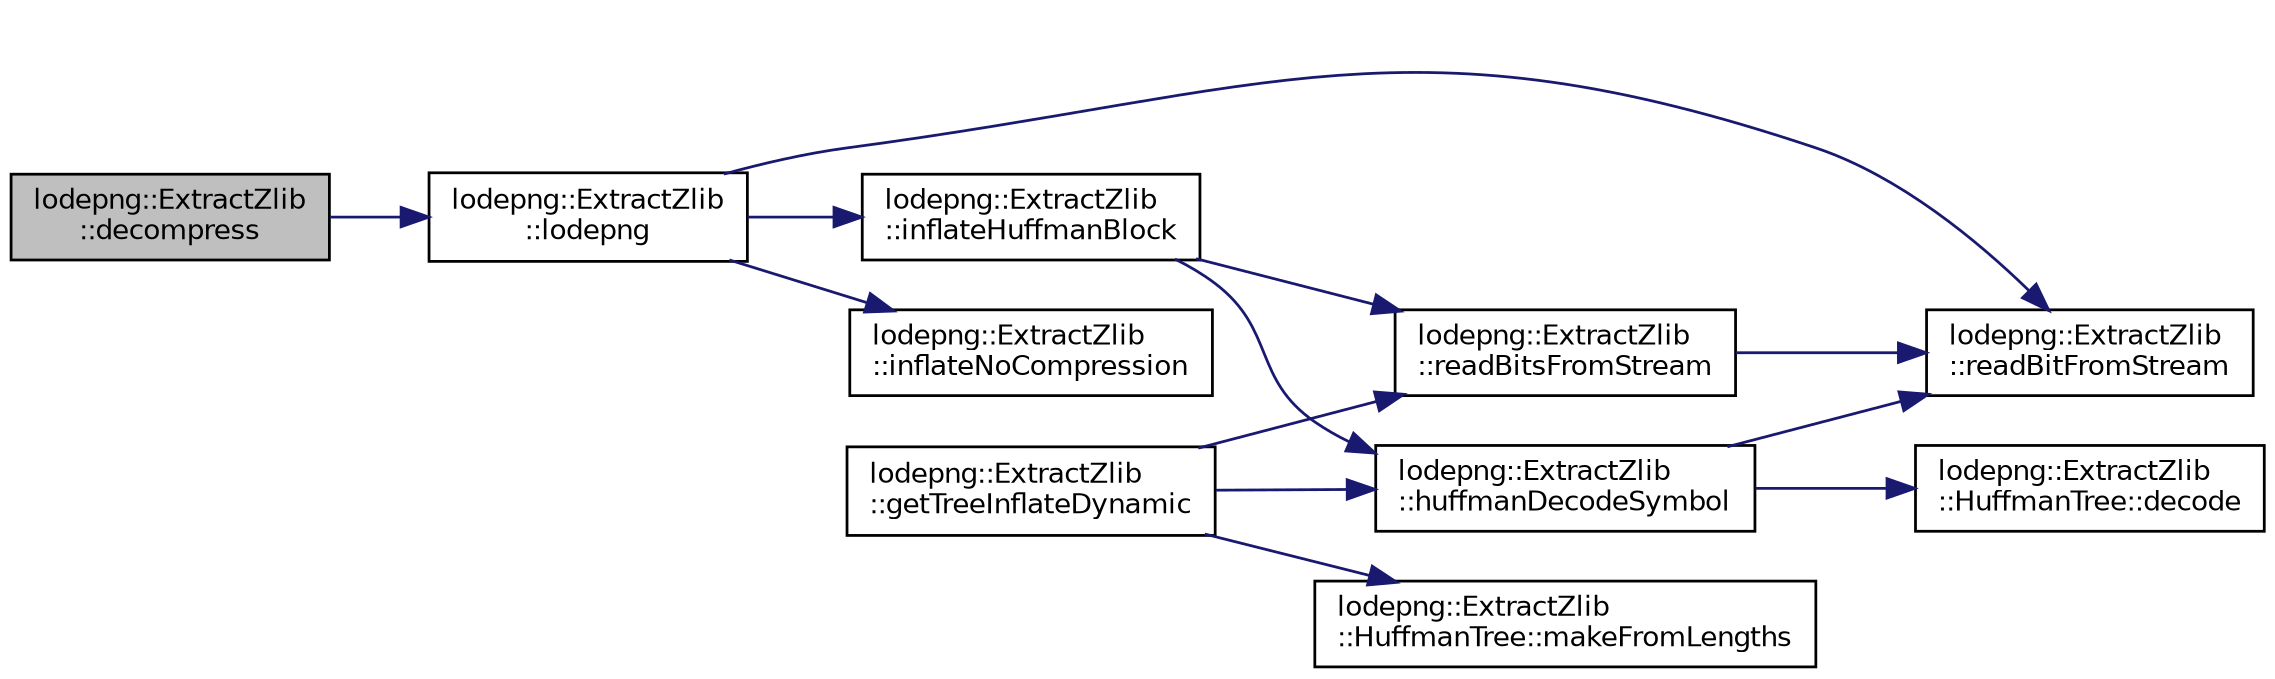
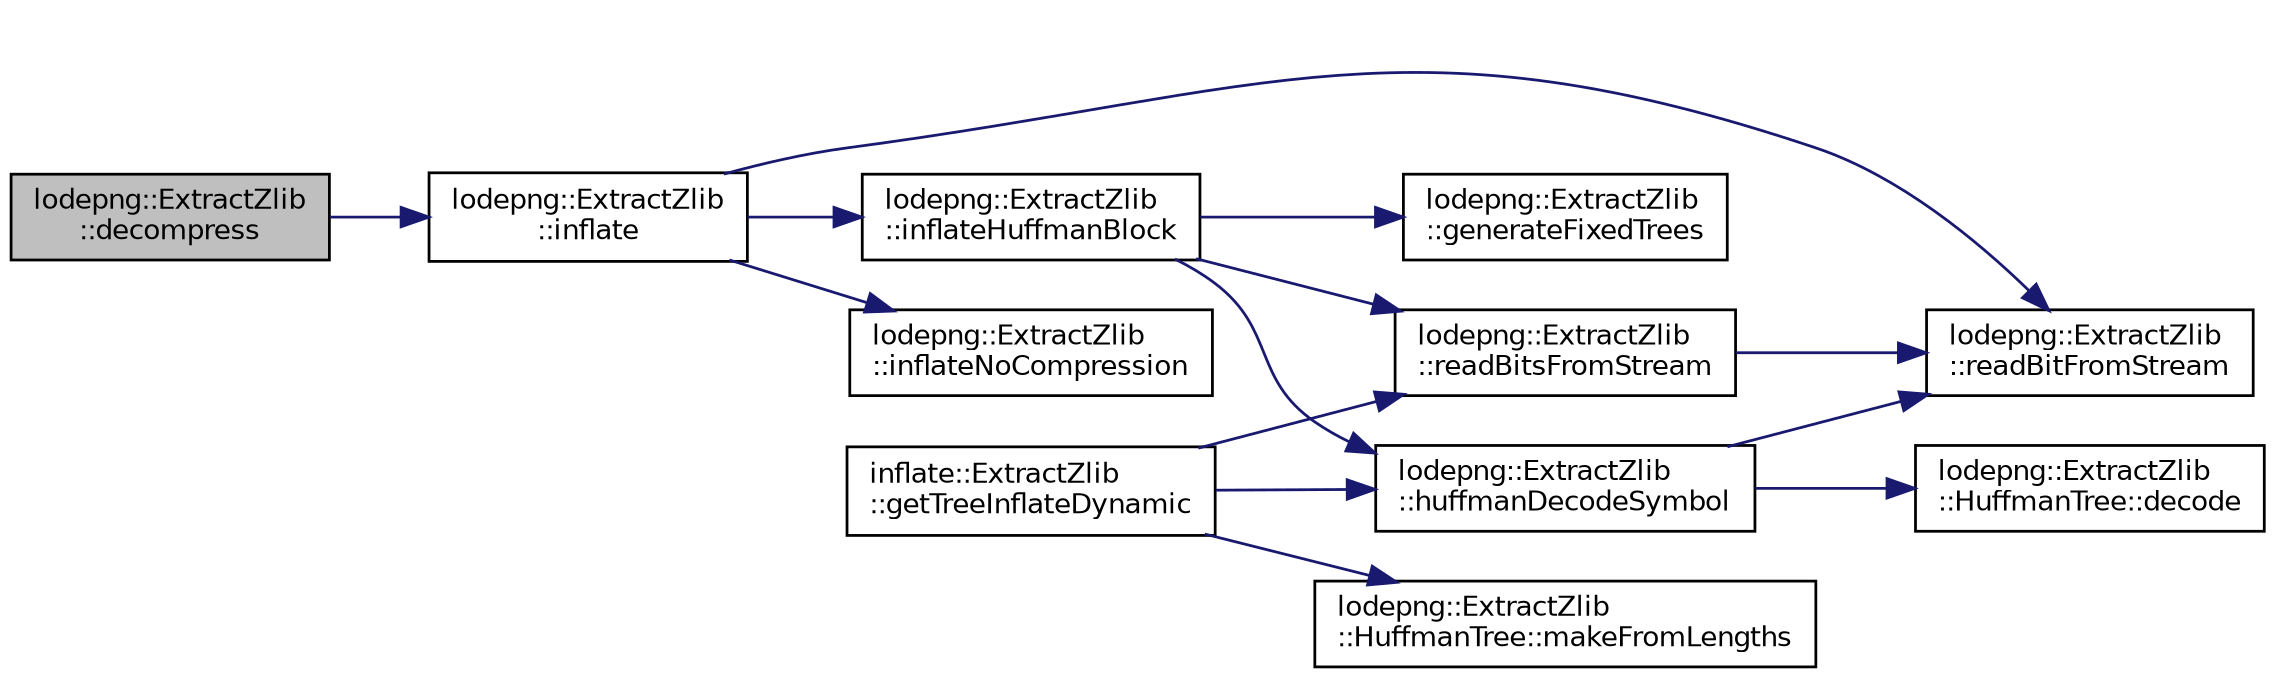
(588, 217) -> (588, 217)
none -> (1565, 217)
(1031, 491) -> (1031, 491)
